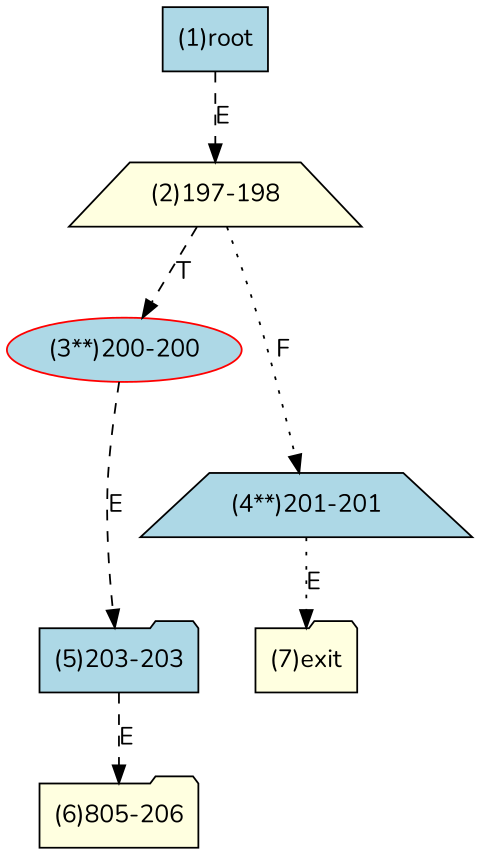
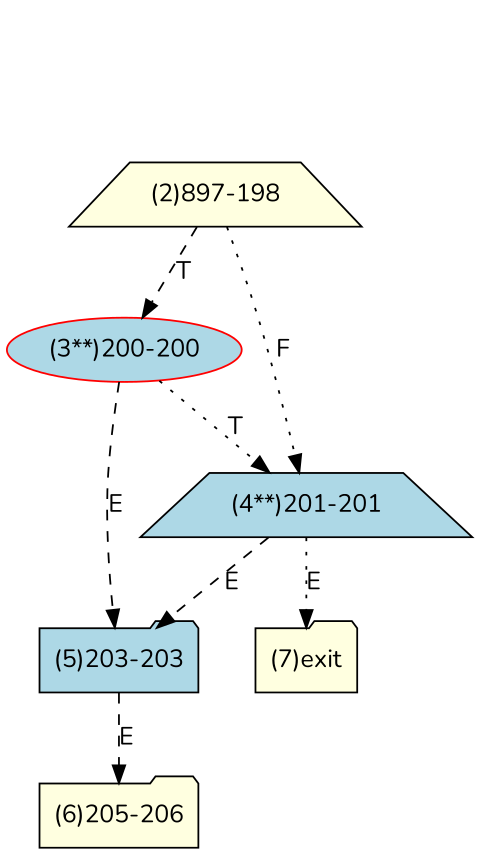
(215, 39) -> none
(215, 195) -> (215, 195)
none -> (207, 421)
none -> (220, 577)
(119, 816) -> (119, 816)
